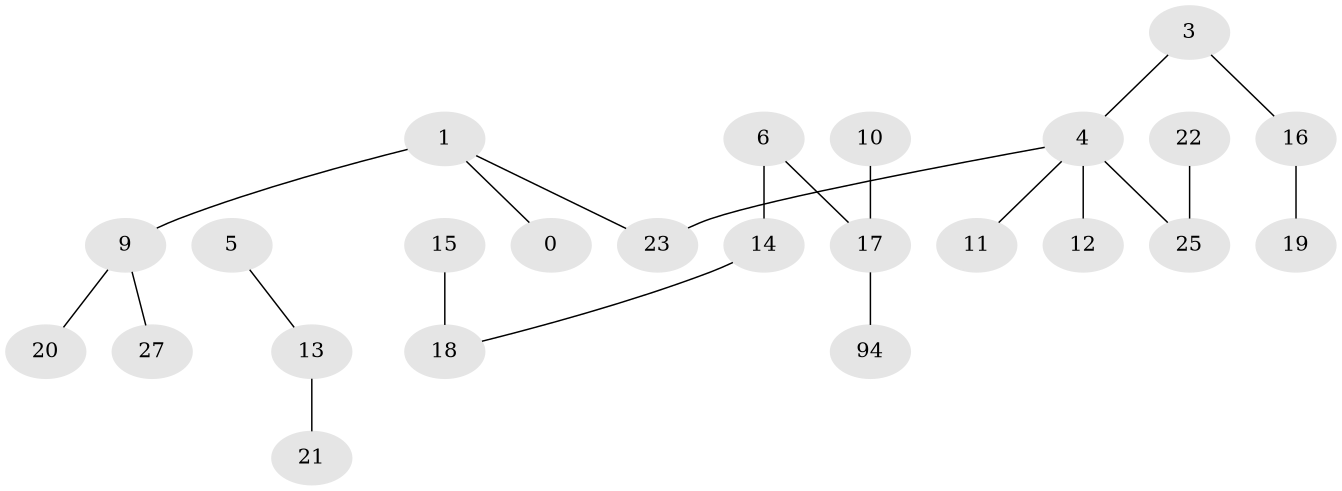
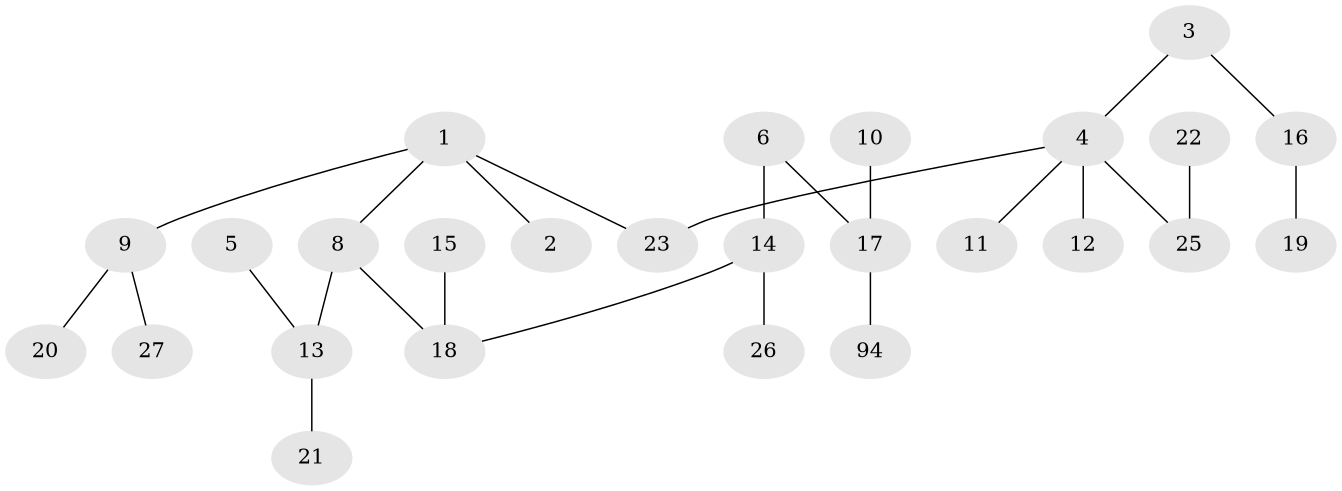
none -> (338, 245)
(551, 245) -> (551, 245)
none -> (764, 352)
